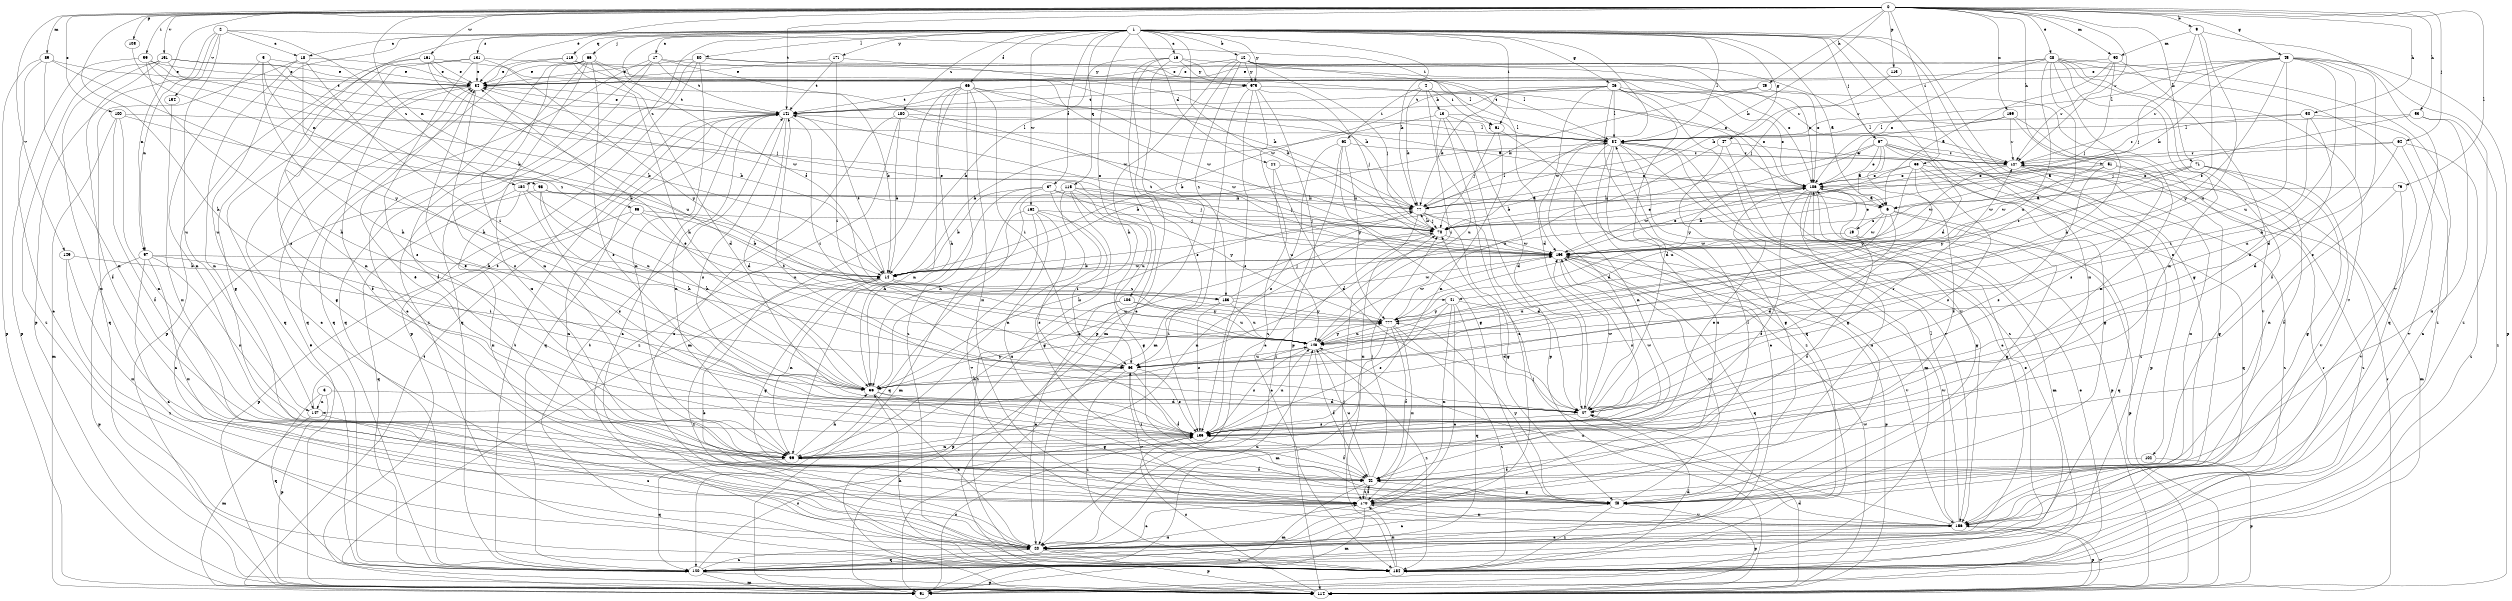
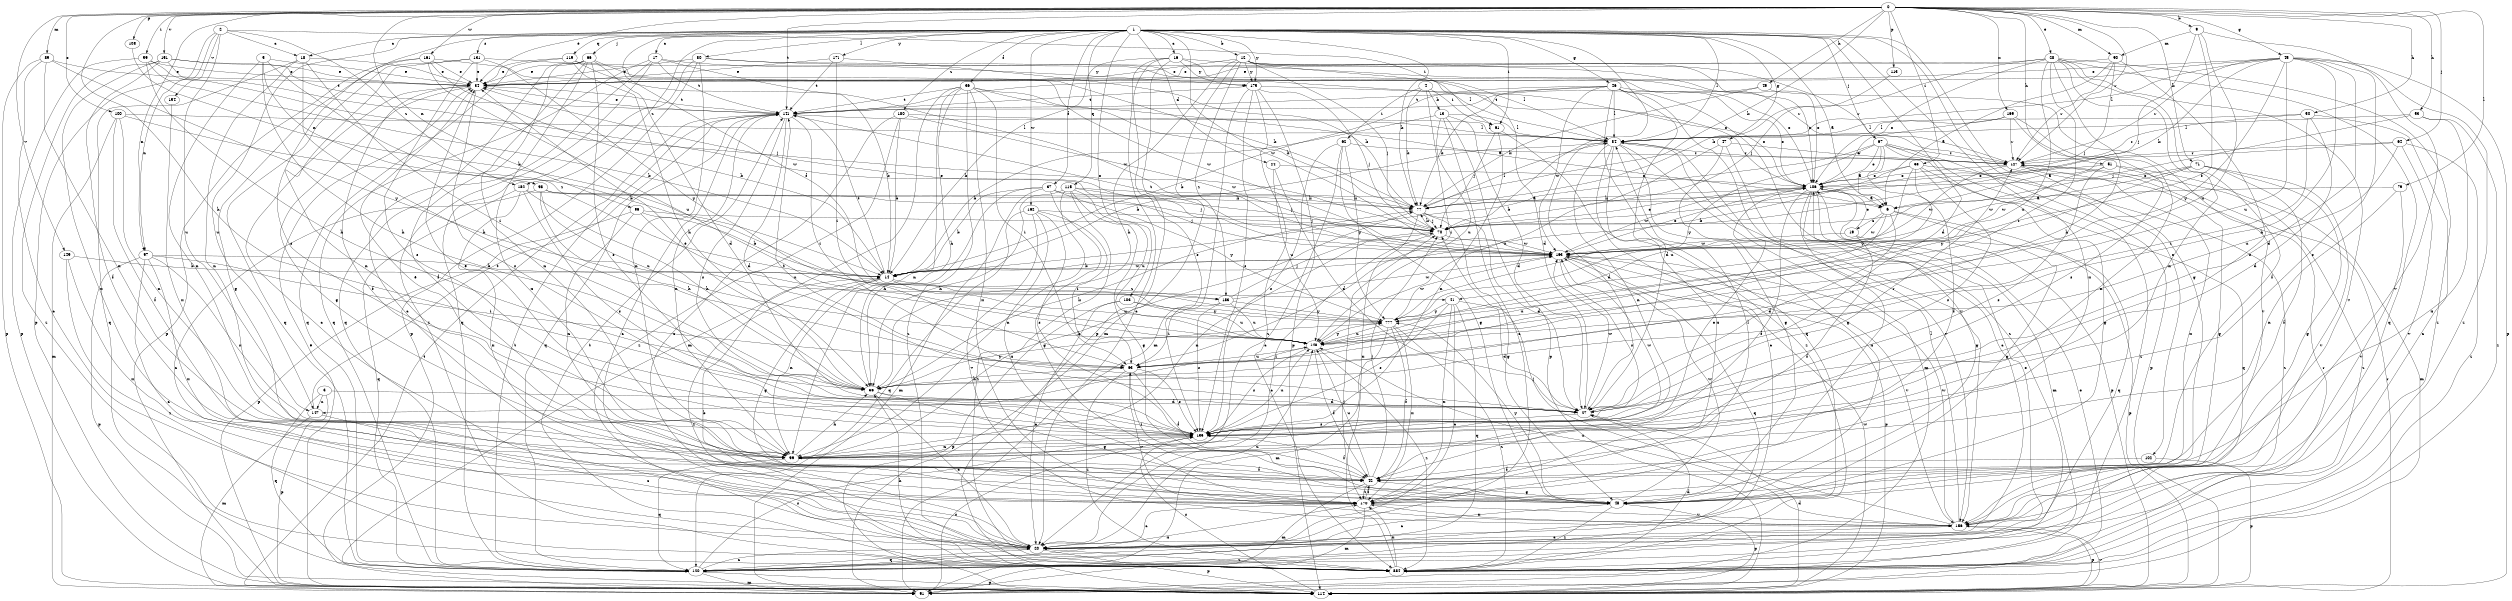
(1254, 86) -> (1254, 86)
(1397, 571) -> (1397, 571)
